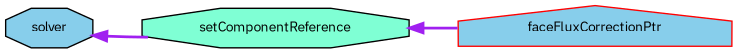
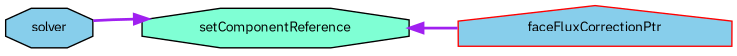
(127, 37) -> (114, 20)
